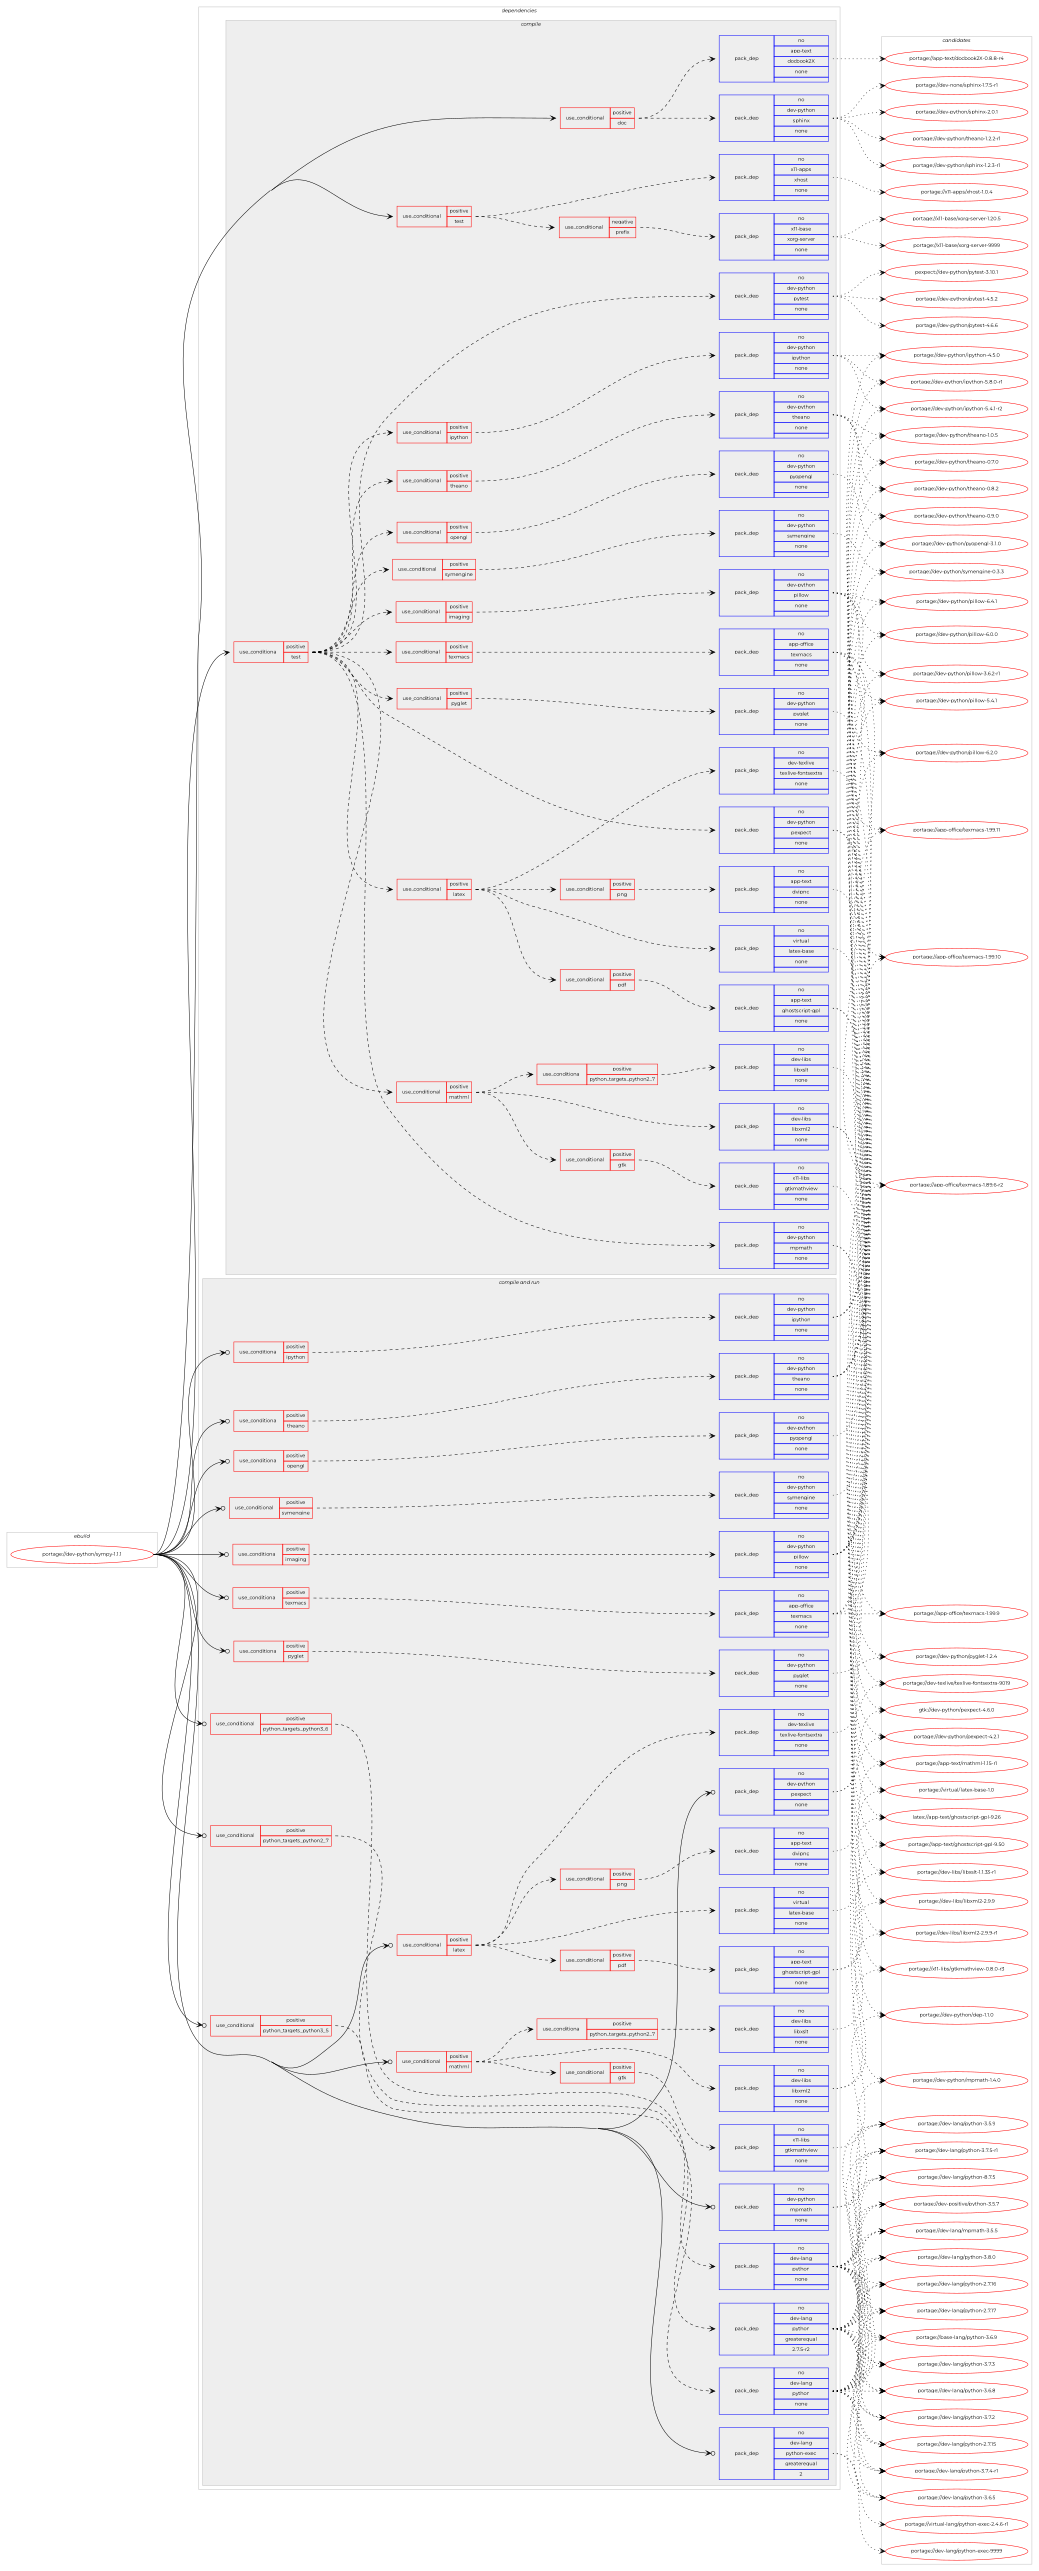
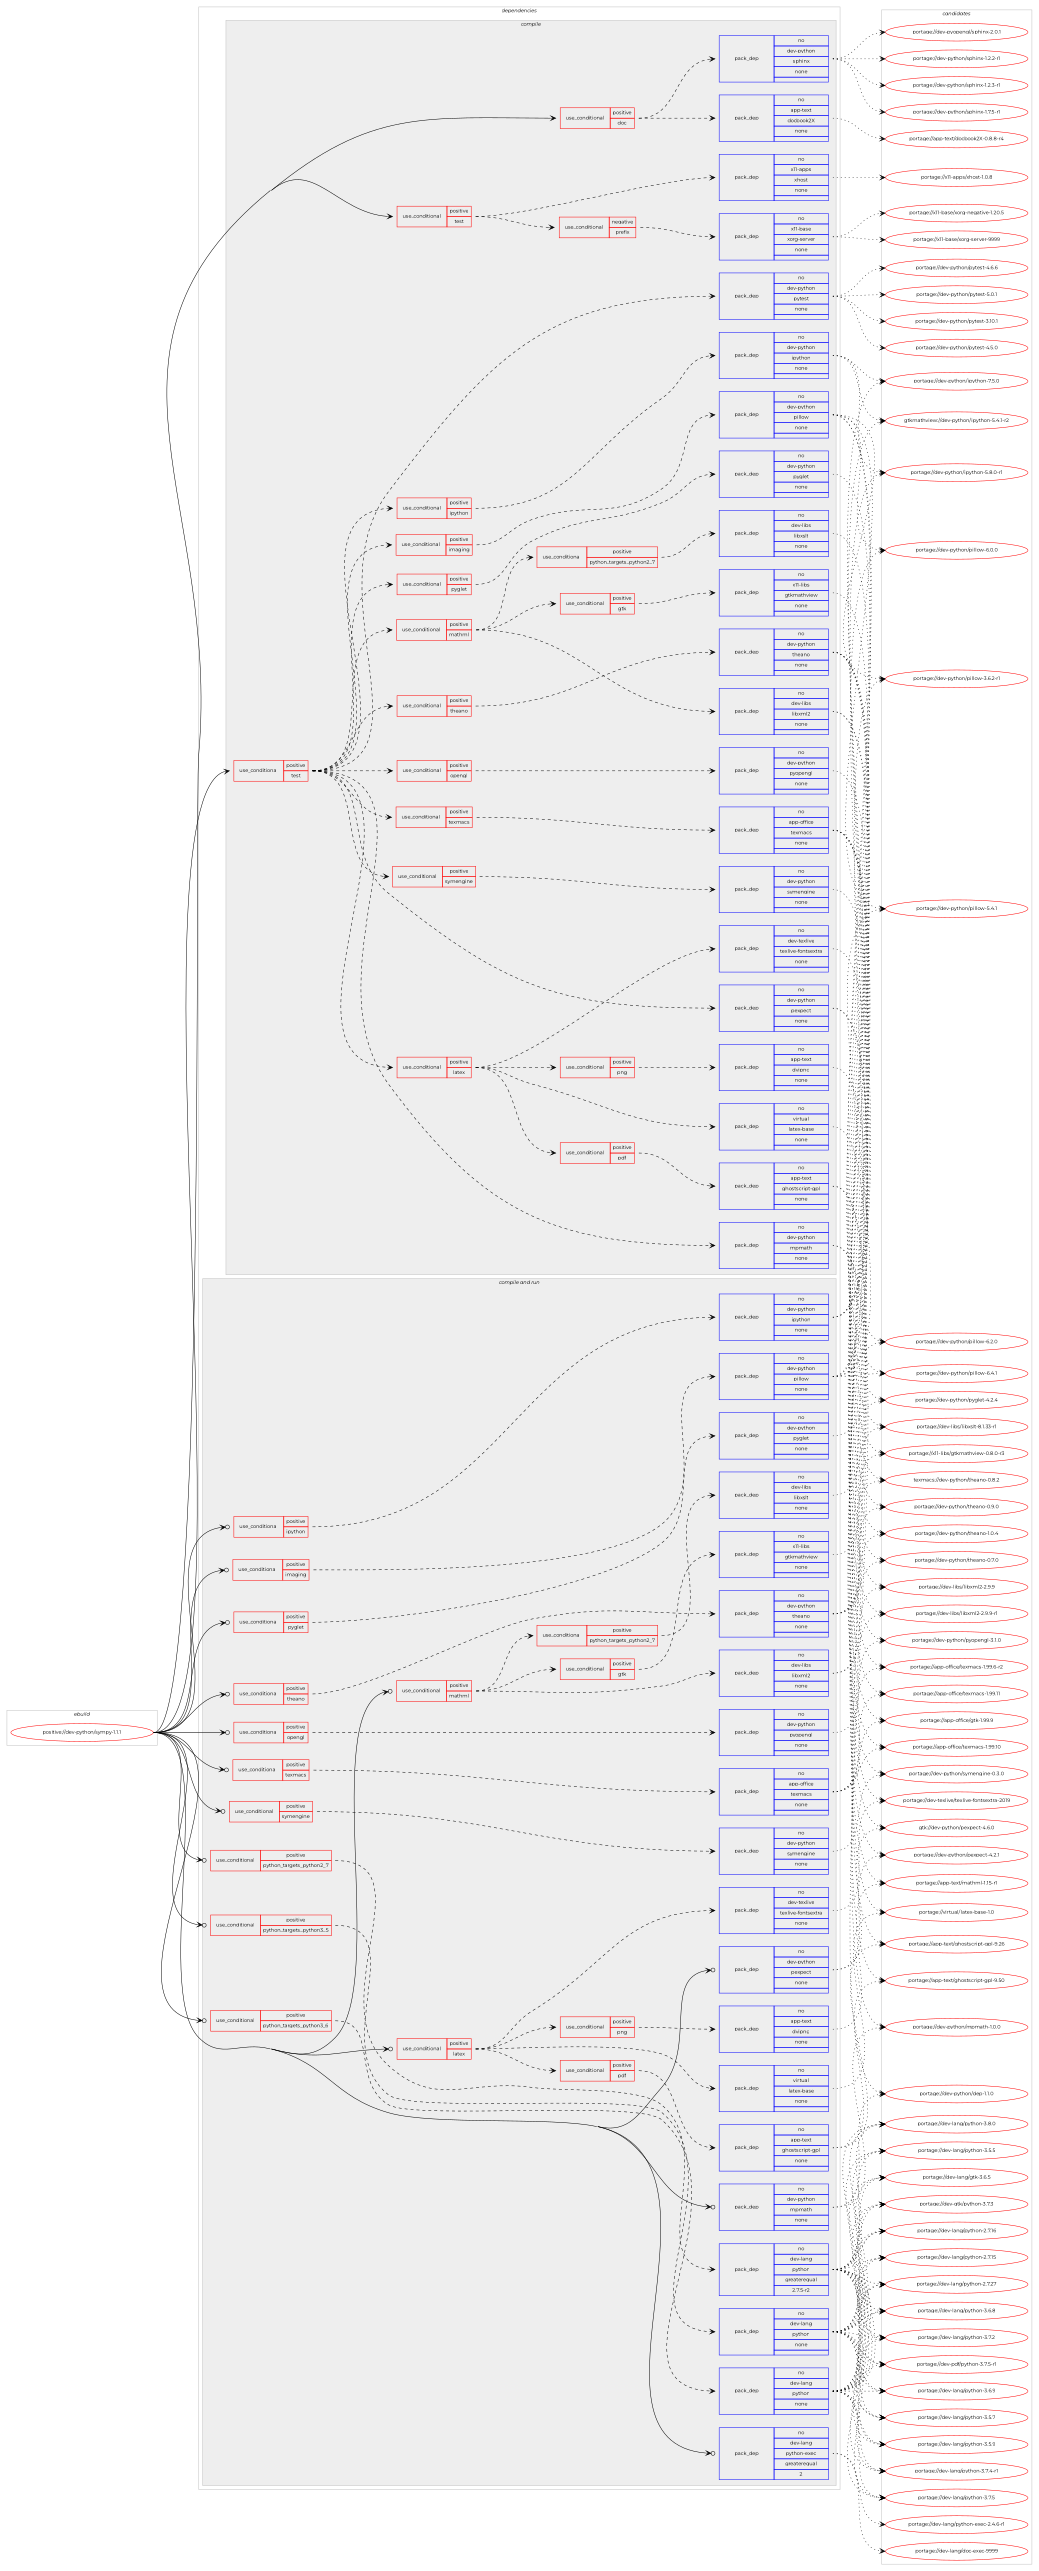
(957, 86) -> (957, 112)
(957, 112) -> (957, 32)
(957, 139) -> (957, 59)
(957, 192) -> (957, 178)
(957, 219) -> (957, 213)
(957, 272) -> (957, 321)
none -> (957, 295)
(957, 299) -> (957, 348)
(957, 356) -> (957, 381)
(957, 409) -> (957, 421)
(957, 436) -> (957, 1534)
(957, 489) -> (957, 1480)
(957, 572) -> (957, 1774)
(957, 1185) -> (957, 1667)
(82, 1555) -> (82, 1733)
(957, 1614) -> (957, 1721)
(957, 1657) -> (957, 1400)
(957, 1684) -> (957, 1801)
(957, 1818) -> (957, 1944)
(957, 1872) -> (957, 1427)
(957, 2081) -> (957, 2027)
(957, 2151) -> (957, 2364)
(957, 2178) -> (957, 2498)
(957, 2204) -> (957, 2418)
(957, 2231) -> (957, 2151)
(957, 2311) -> (957, 2284)
(957, 2338) -> (957, 2391)
(957, 2364) -> (957, 2204)
(957, 2498) -> (957, 2178)
(957, 2525) -> (957, 2525)
(957, 2551) -> (957, 2551)
